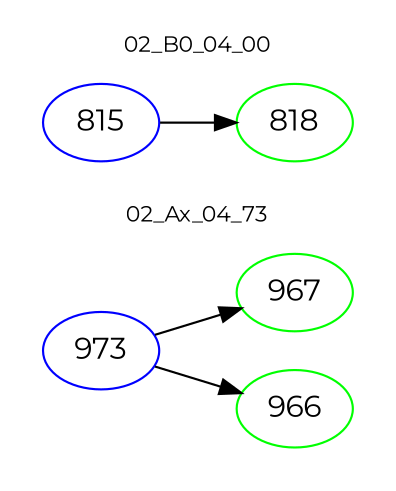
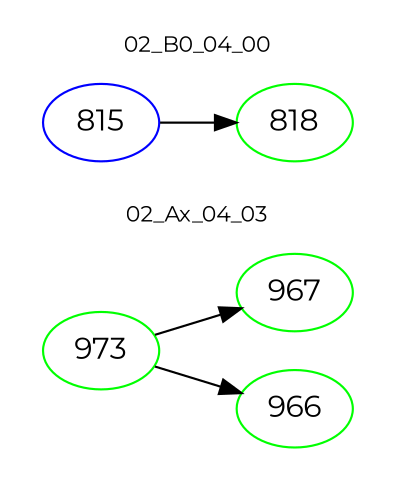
(198, 216) -> (198, 216)
(101, 351) -> (101, 351)
